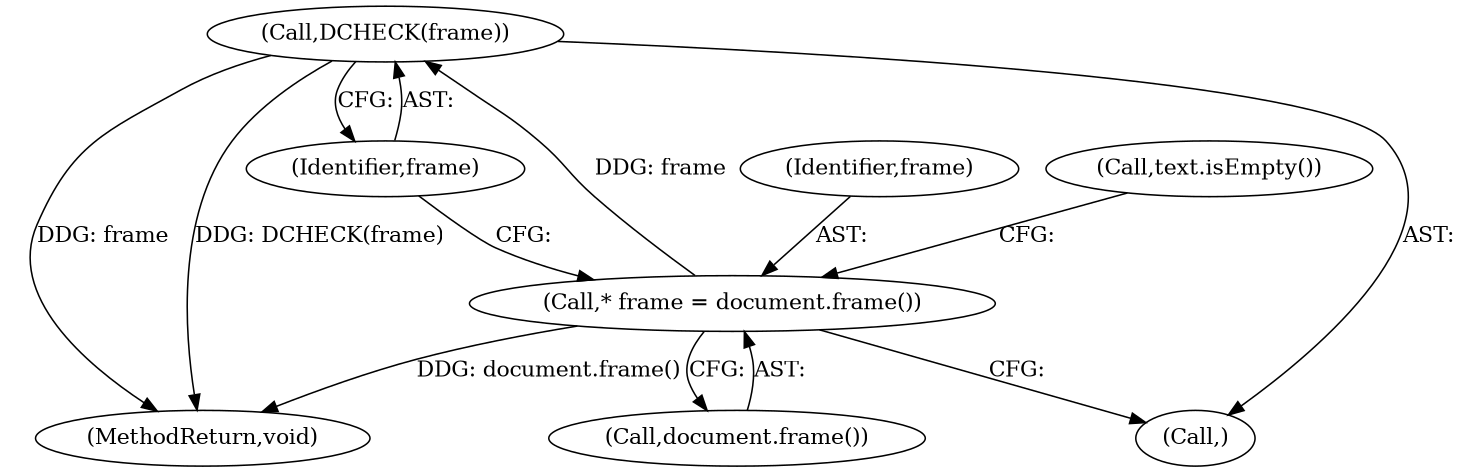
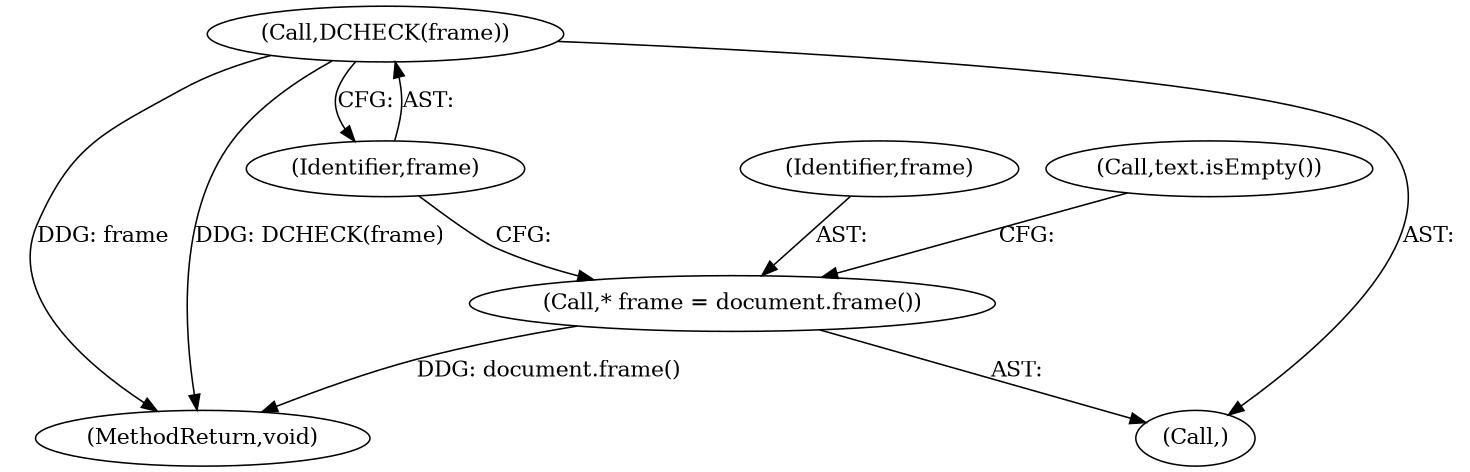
(568, 170) -> none
(1020, 371) -> (1020, 371)
(737, 438) -> none
